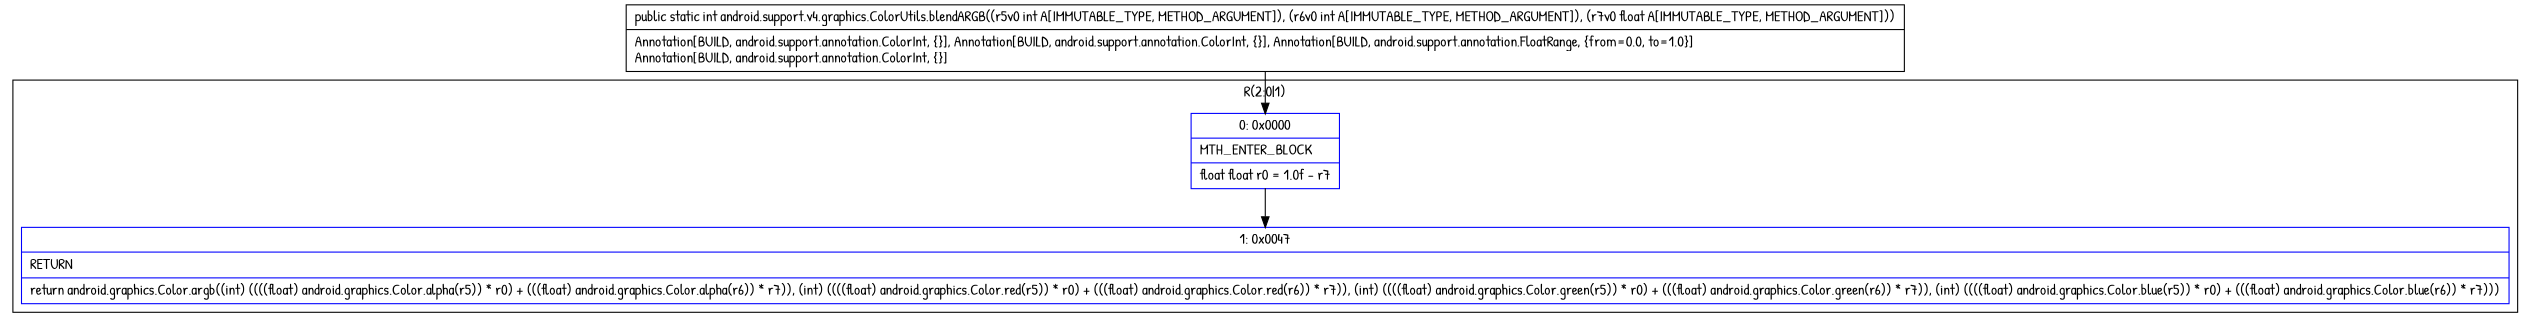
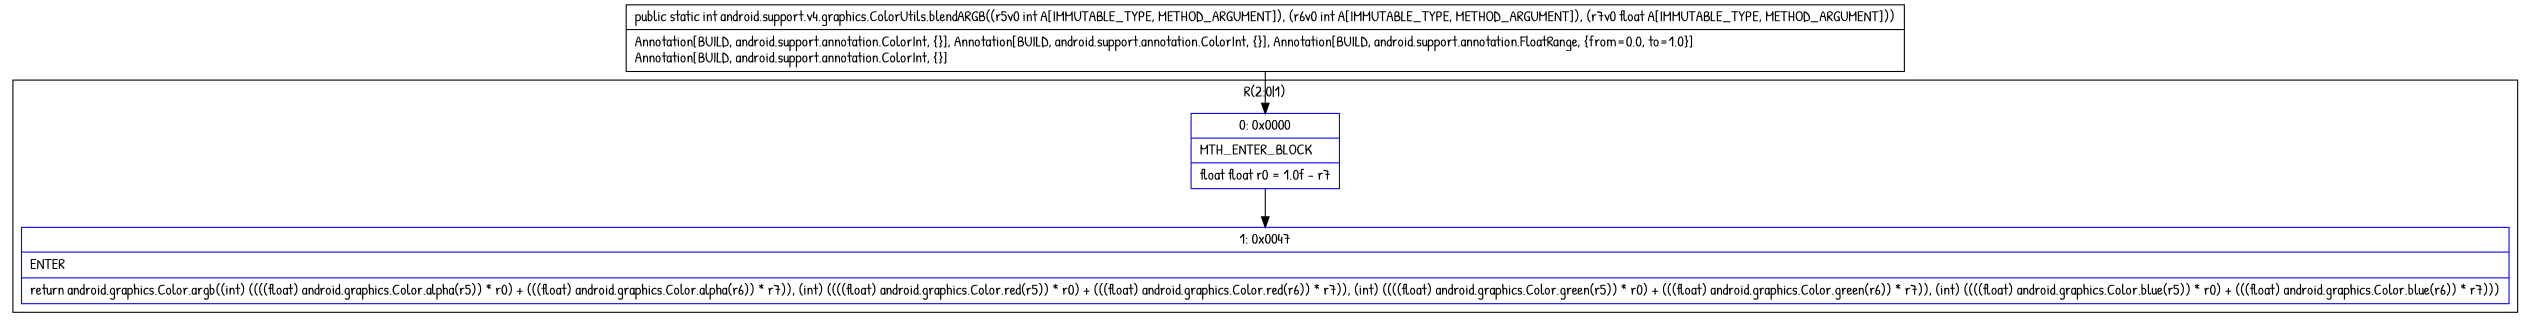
(52, 264) -> (48, 264)
